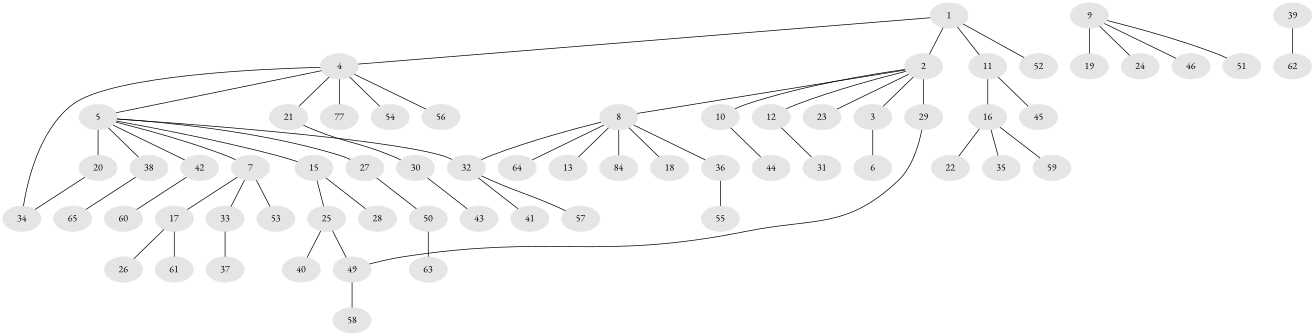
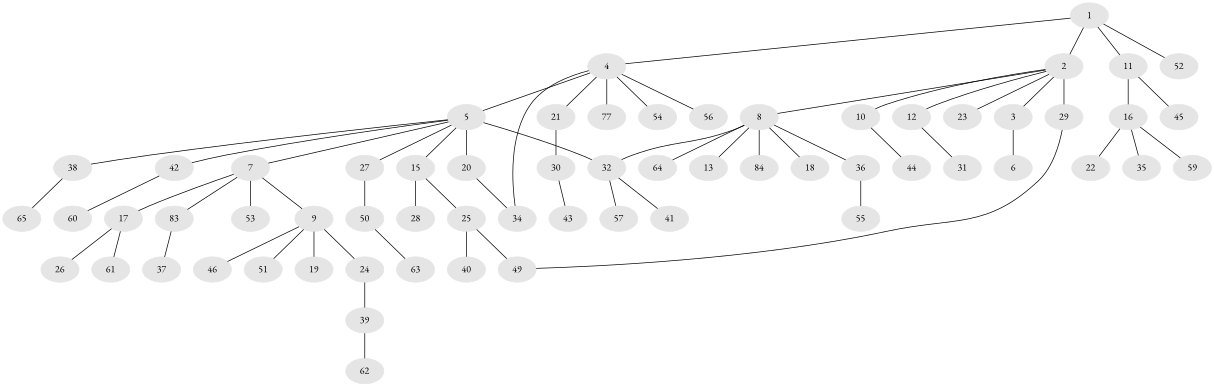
none -> (282, 193)
(225, 219) -> (174, 219)
none -> (365, 295)
(352, 320) -> none
